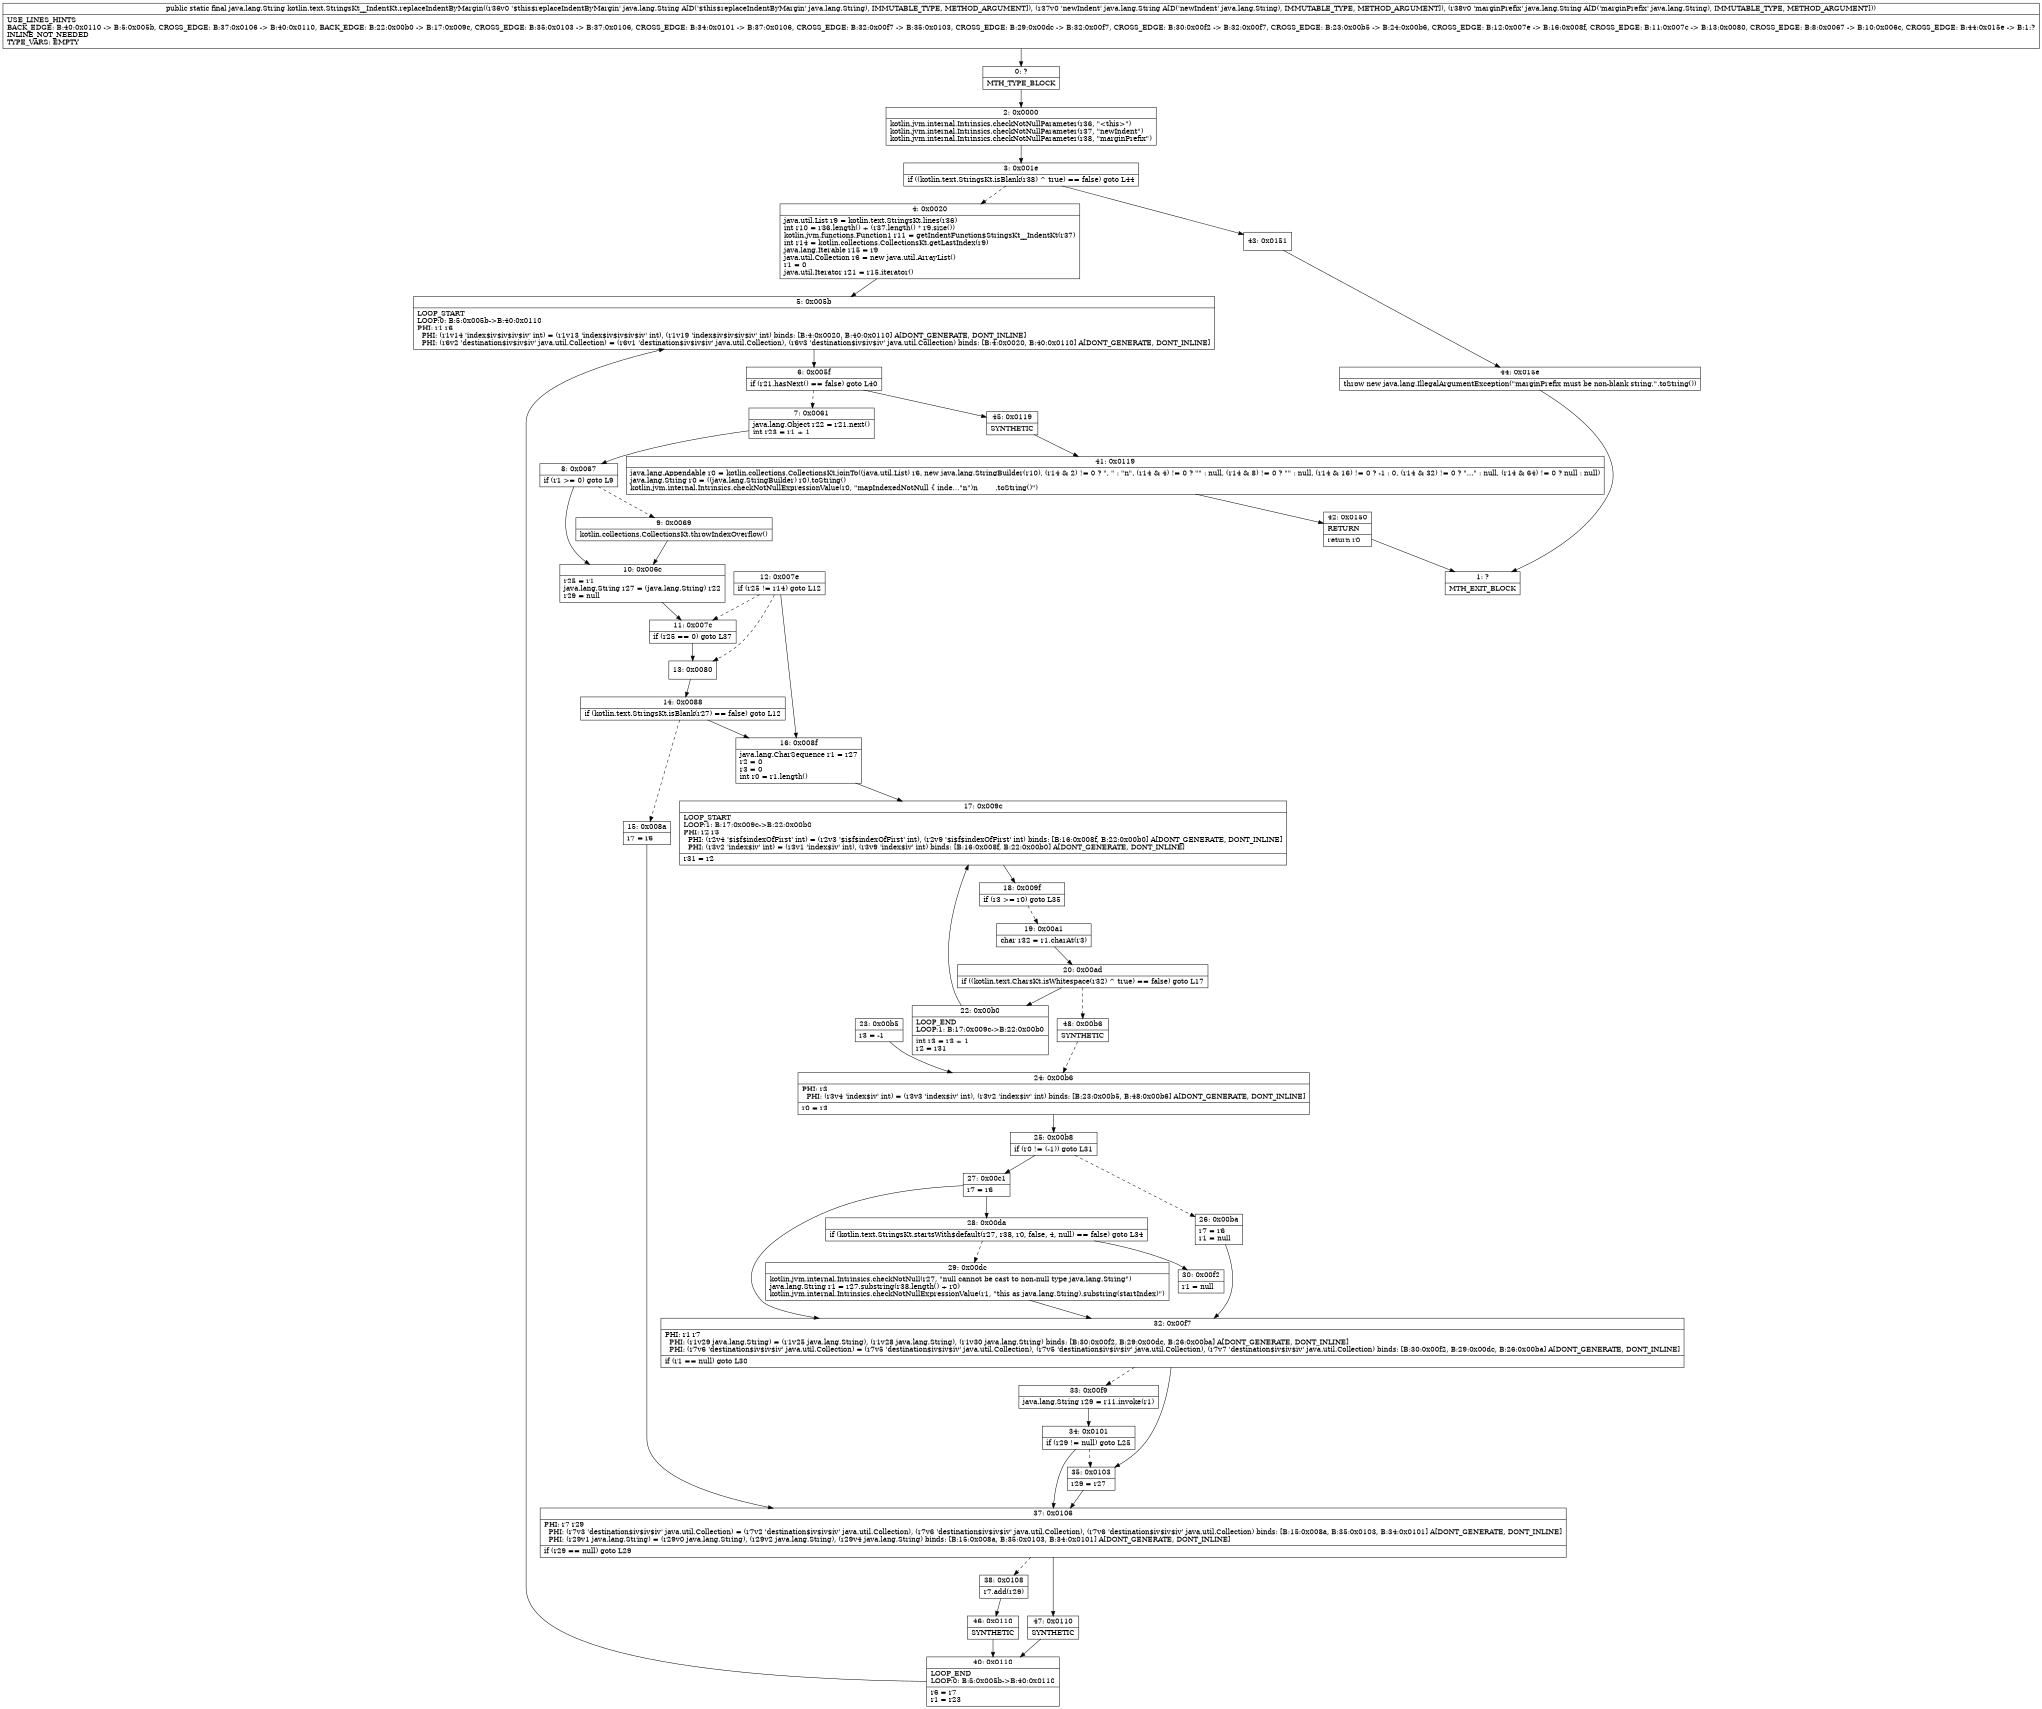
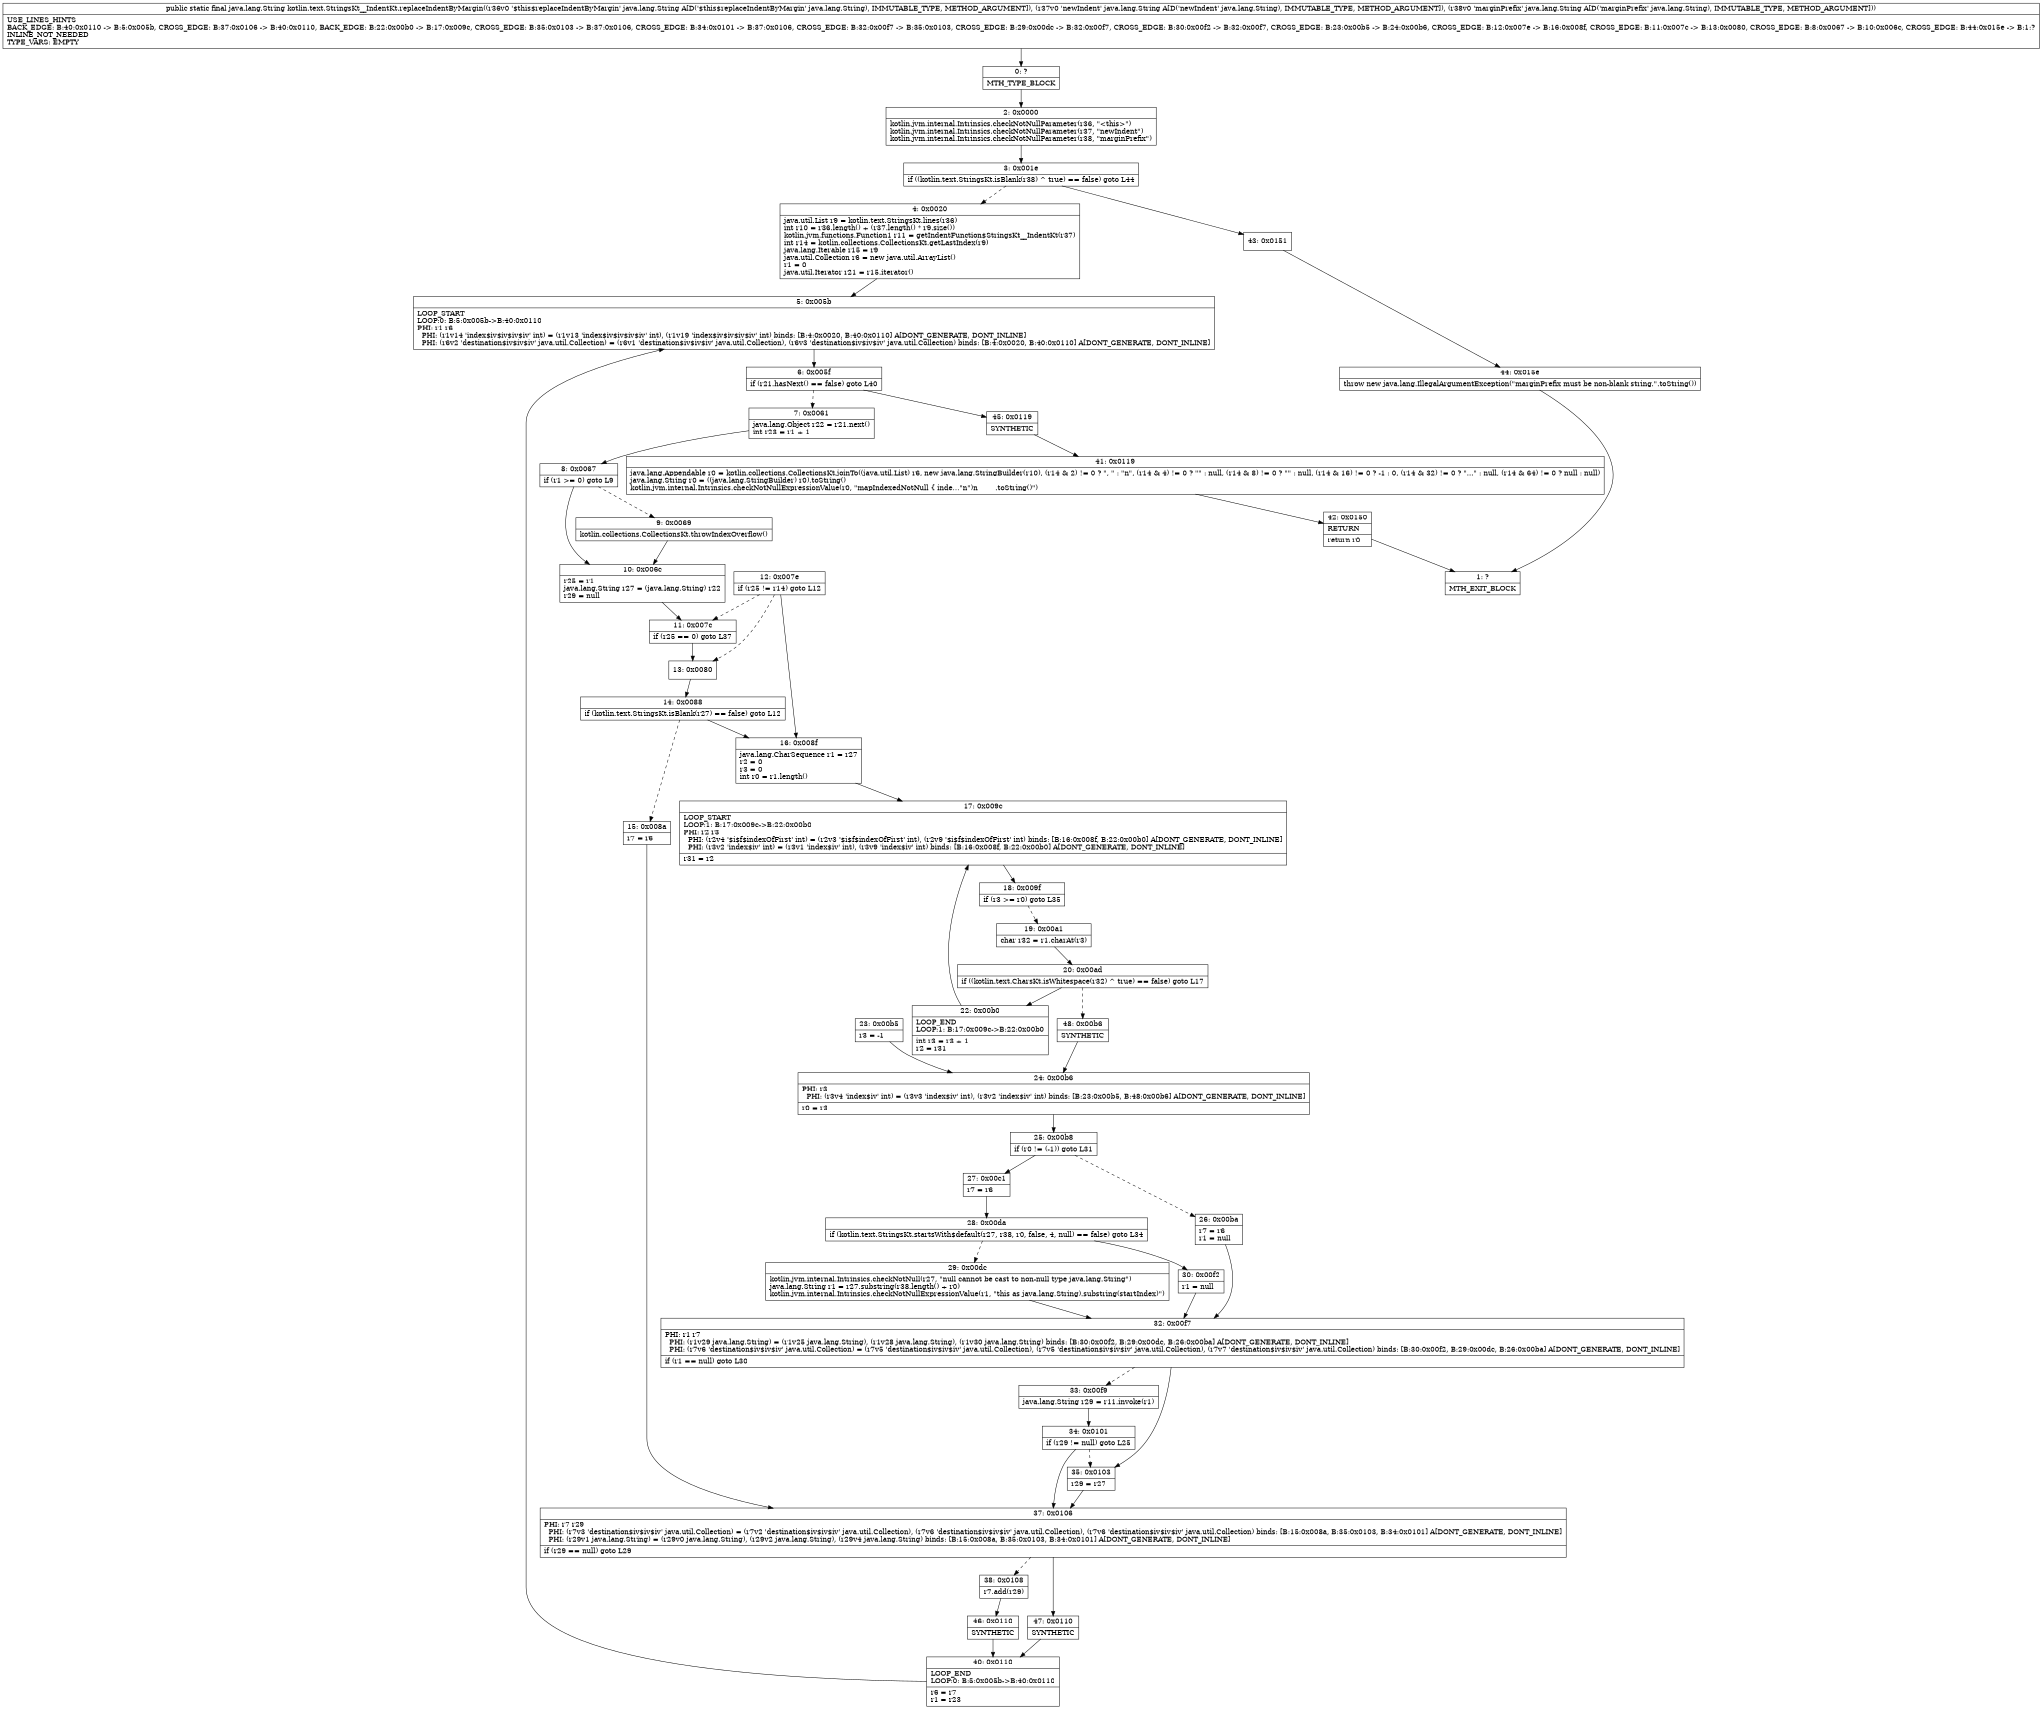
(1071, 1055) -> (1071, 1055)
(806, 1222) -> (1191, 1303)
